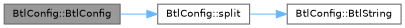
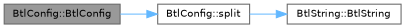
(344, 14) -> (344, 14)
